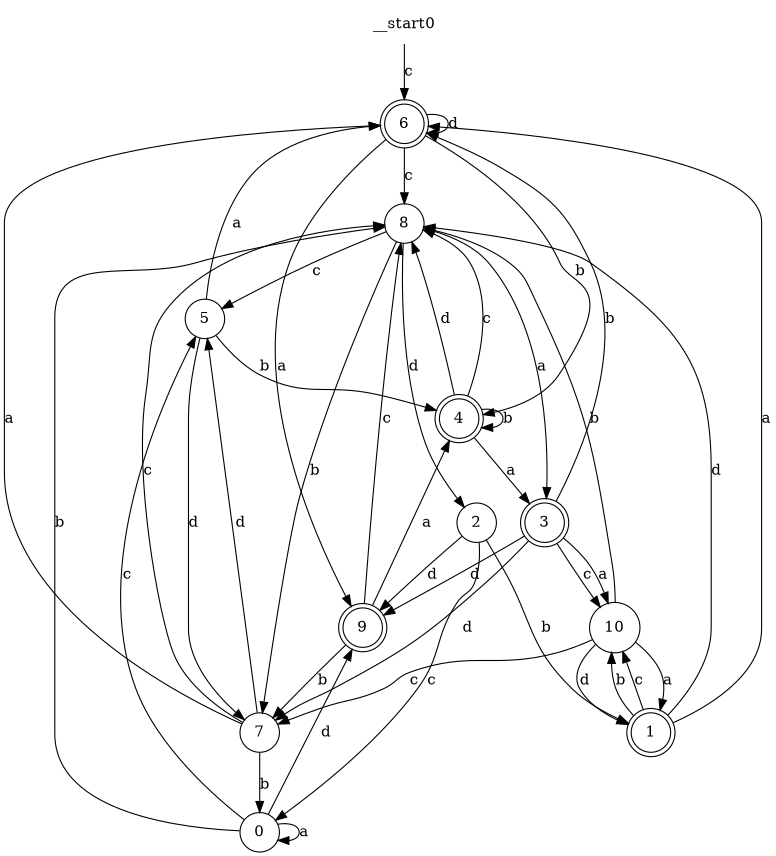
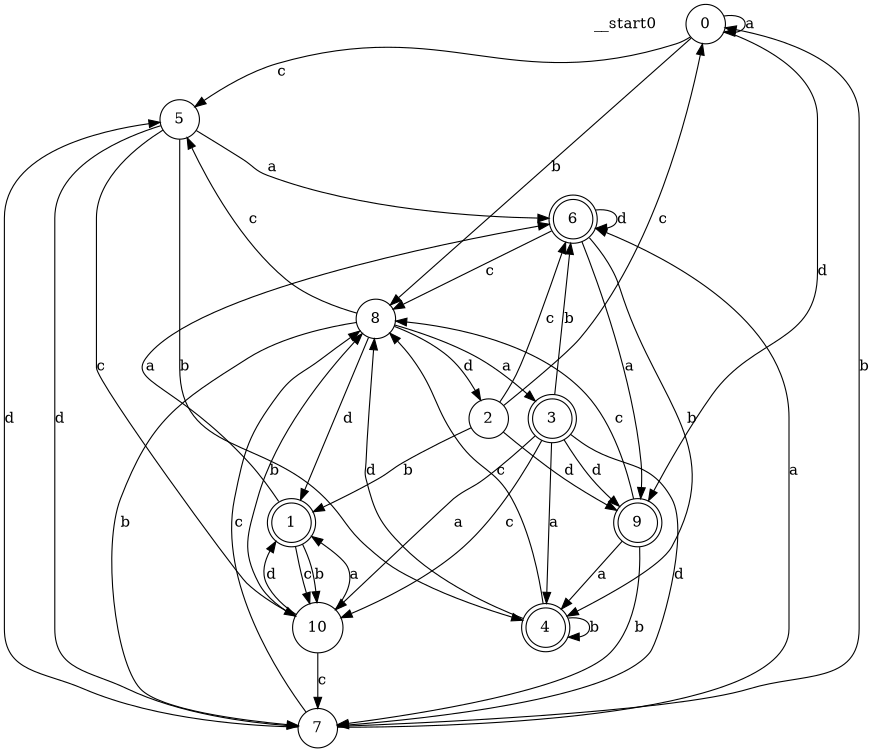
(404, 66) -> (535, 329)
none -> (107, 388)
(702, 393) -> (337, 414)
(498, 466) -> (549, 518)
